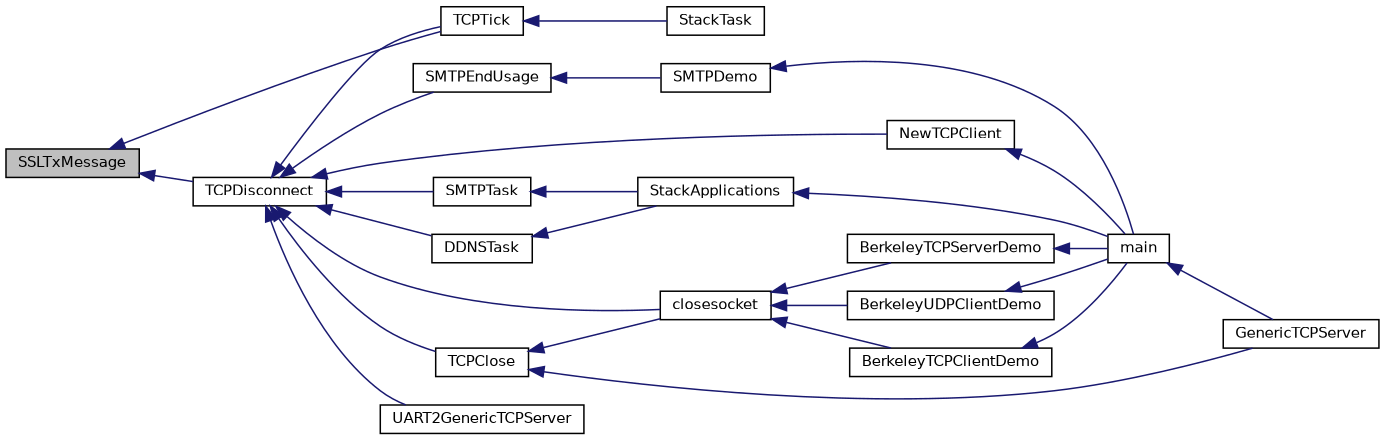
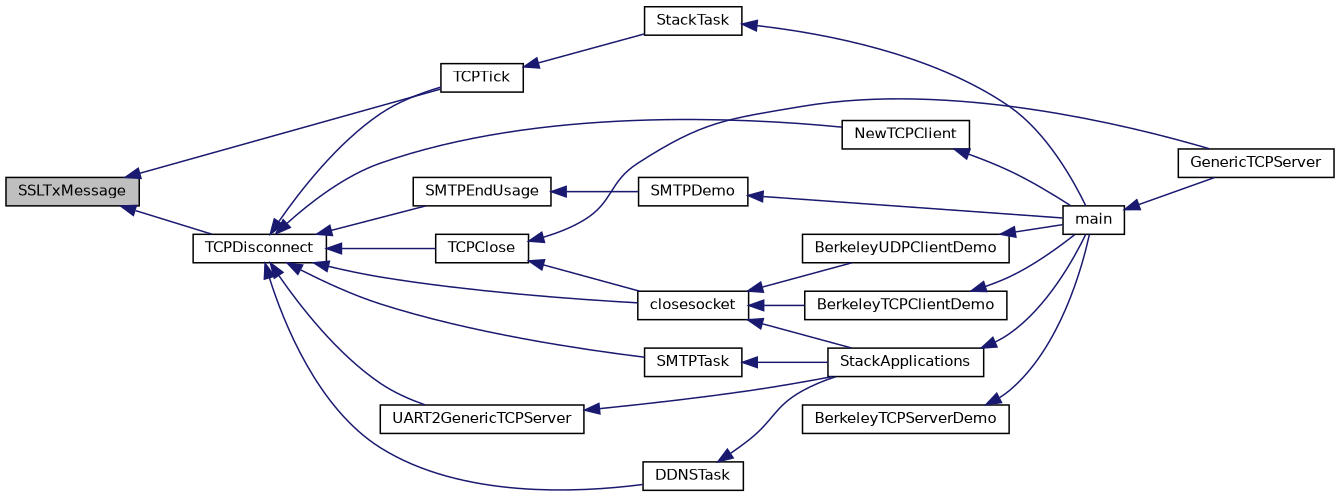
none -> (948, 73)
(839, 276) -> (807, 336)
none -> (717, 395)
